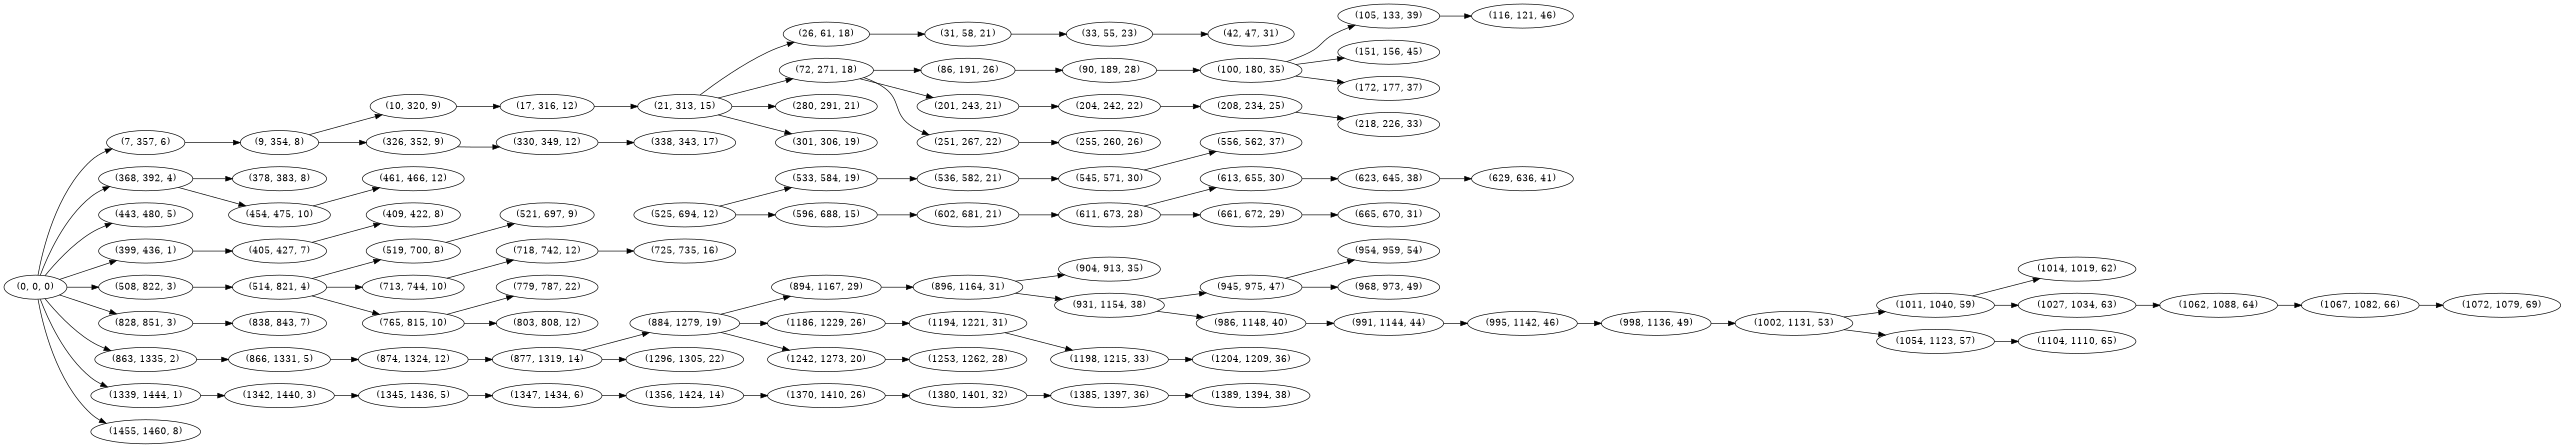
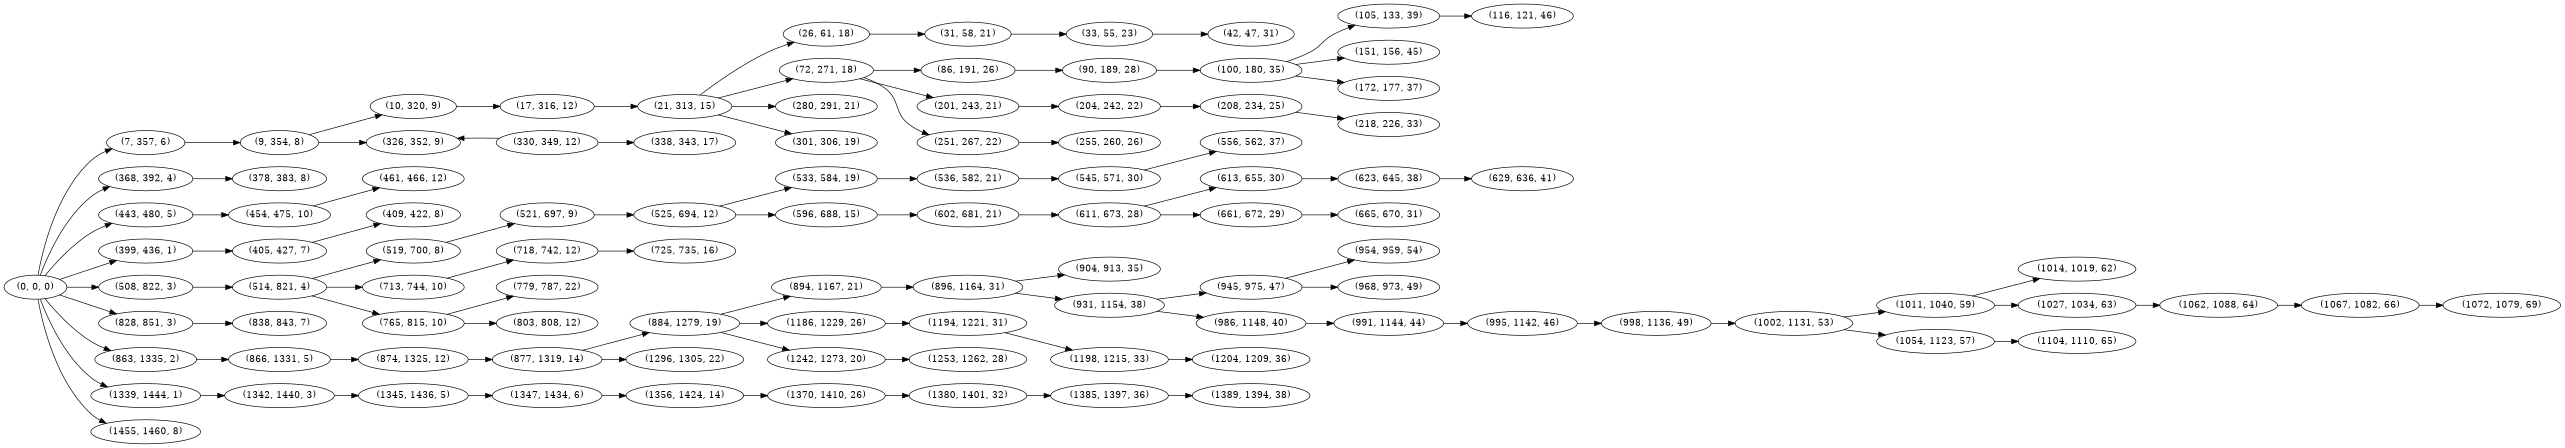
(475, 147) -> (482, 138)
(209, 196) -> (207, 215)
none -> (611, 215)
(826, 287) -> (826, 287)
(413, 359) -> (413, 359)
